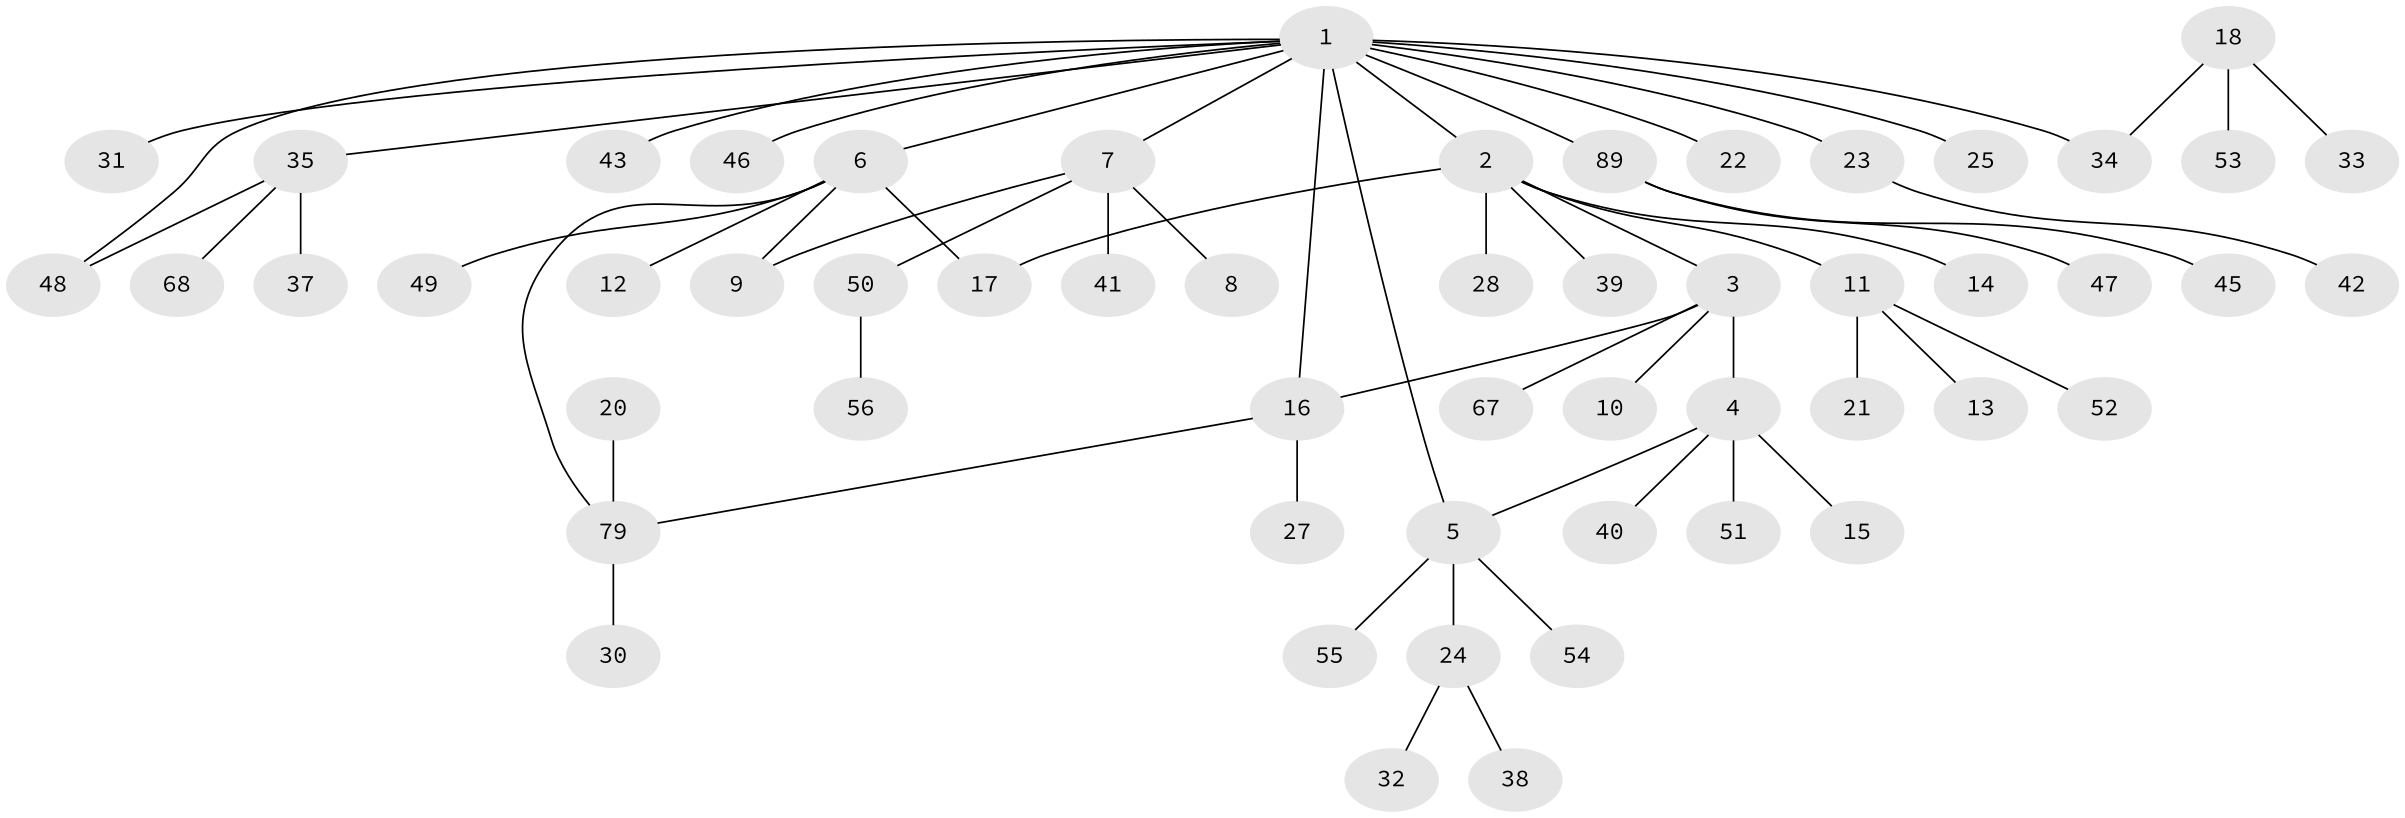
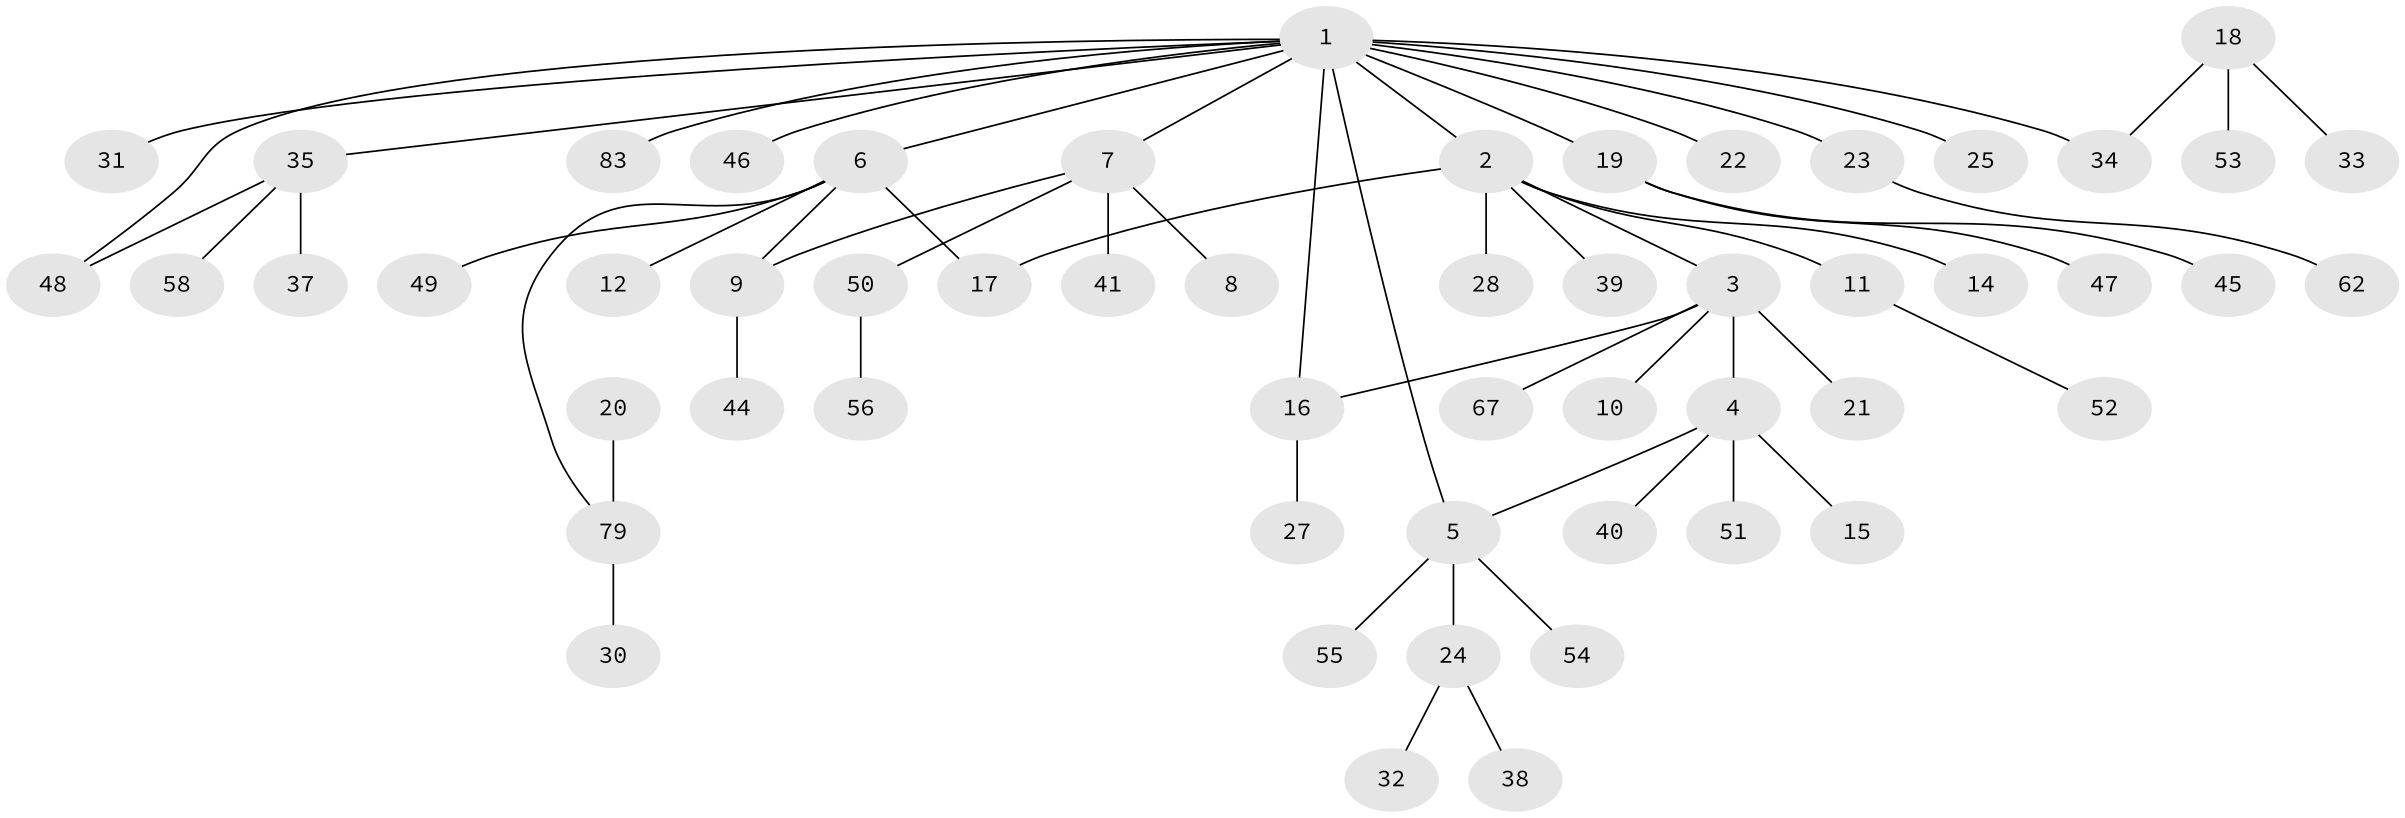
(613, 161) -> (613, 161)
(1610, 161) -> (1610, 161)
(177, 285) -> (177, 285)
(2352, 285) -> (2352, 285)
(1857, 347) -> (1795, 347)
none -> (737, 409)
(1981, 409) -> none
(955, 471) -> none
